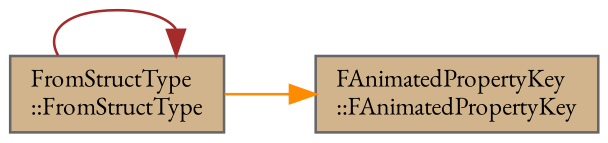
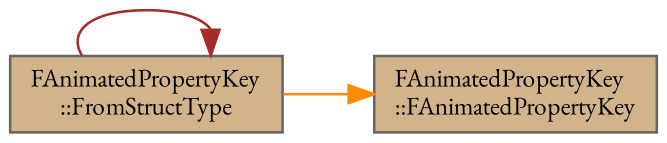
(117, 94) -> (146, 94)
